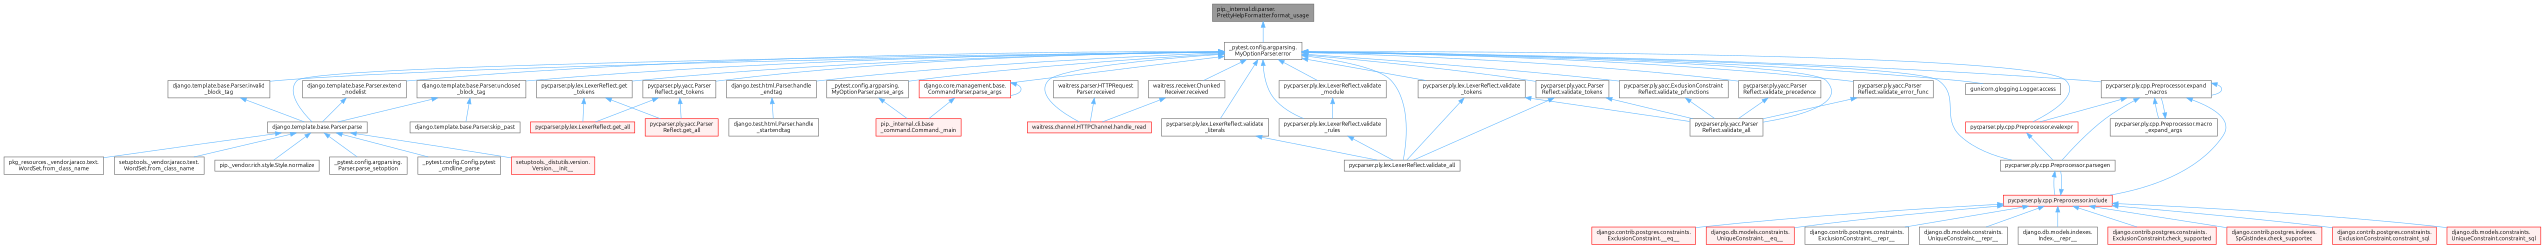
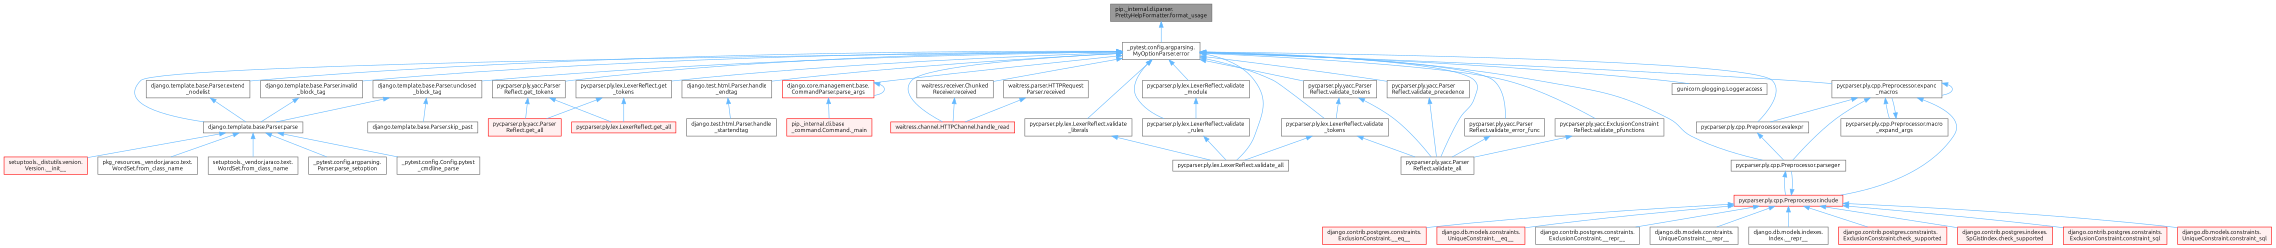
(868, 89) -> none
(2022, 127) -> (1753, 127)
(1481, 130) -> (1337, 111)
(267, 166) -> none
